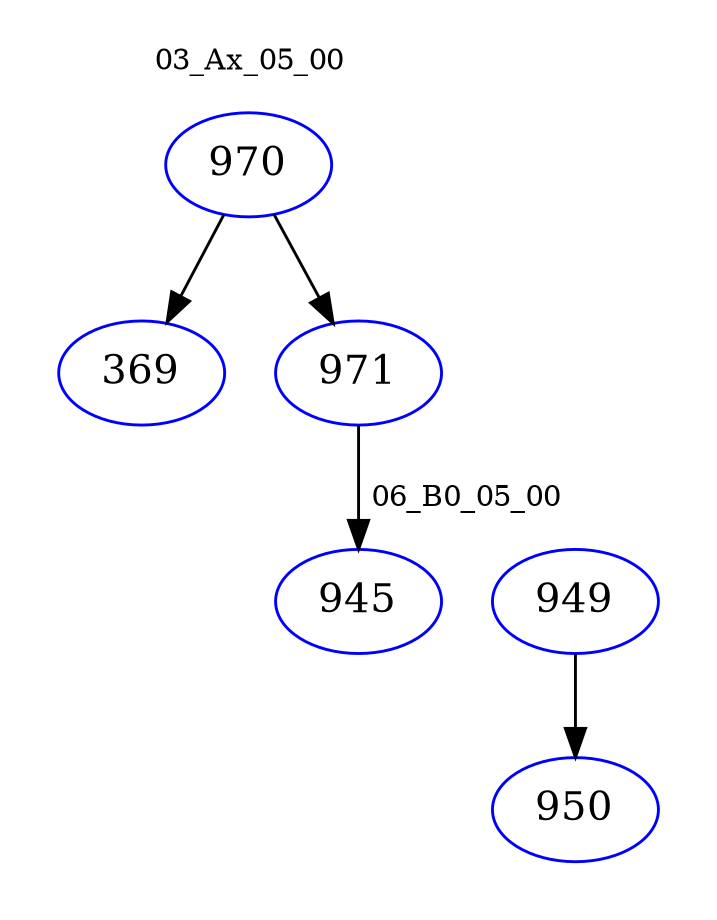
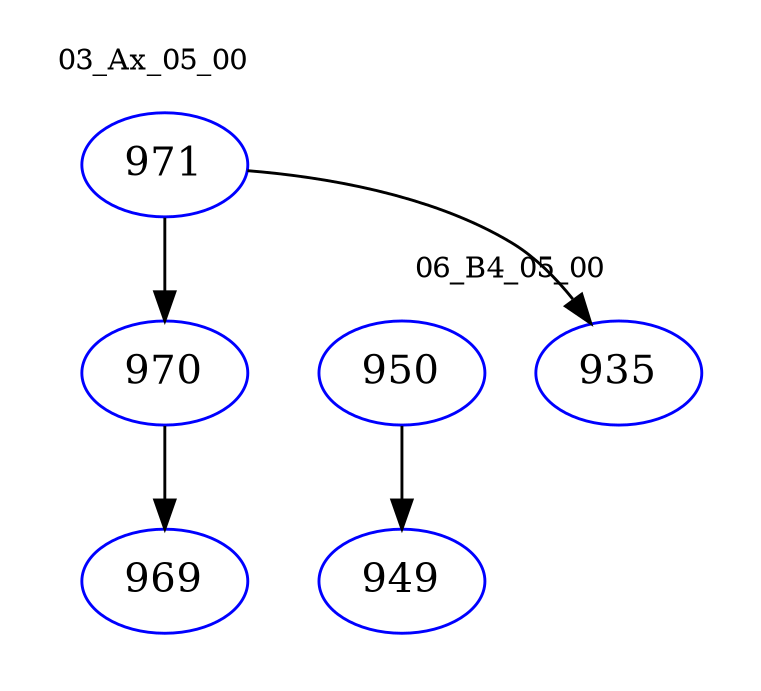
(297, 256) -> (165, 255)
(142, 373) -> (165, 581)
(467, 499) -> (510, 270)
(359, 601) -> (619, 373)
(575, 691) -> (402, 463)
